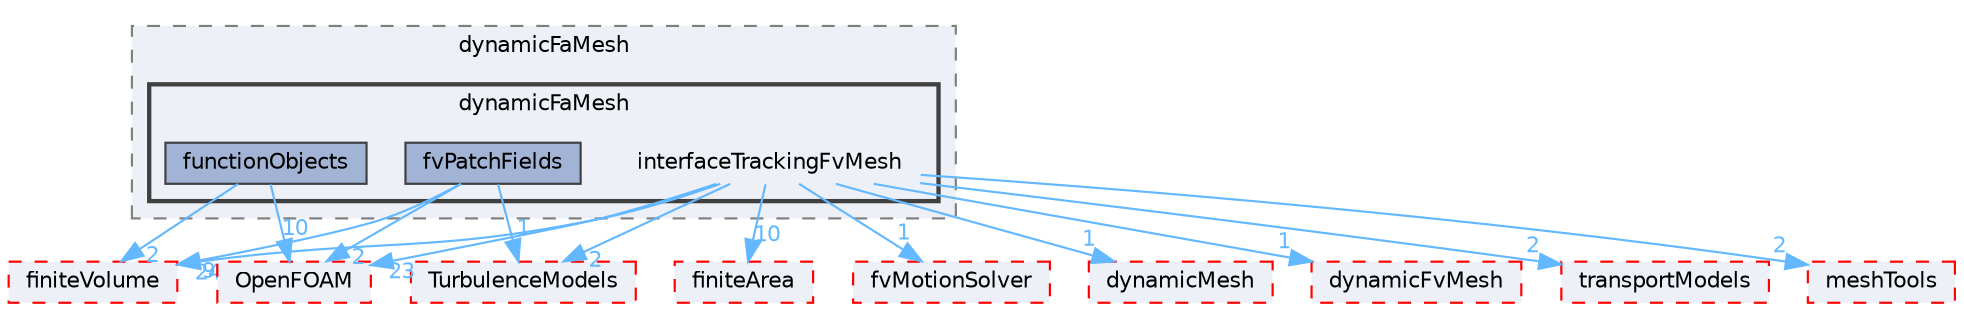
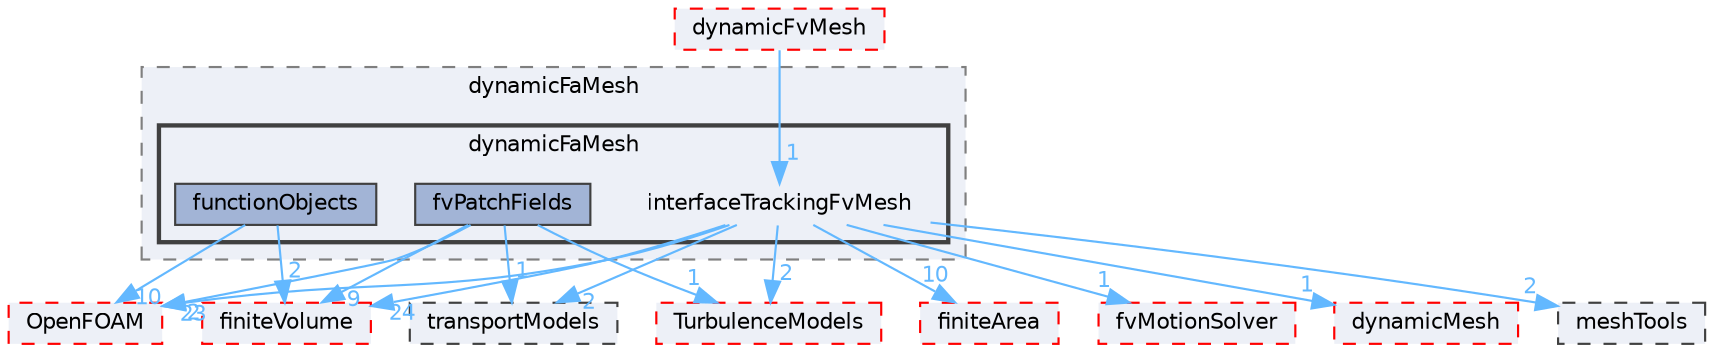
(1082, 221) -> (780, 106)
none -> (507, 253)
(1665, 282) -> (514, 323)
(1881, 282) -> (1632, 323)
